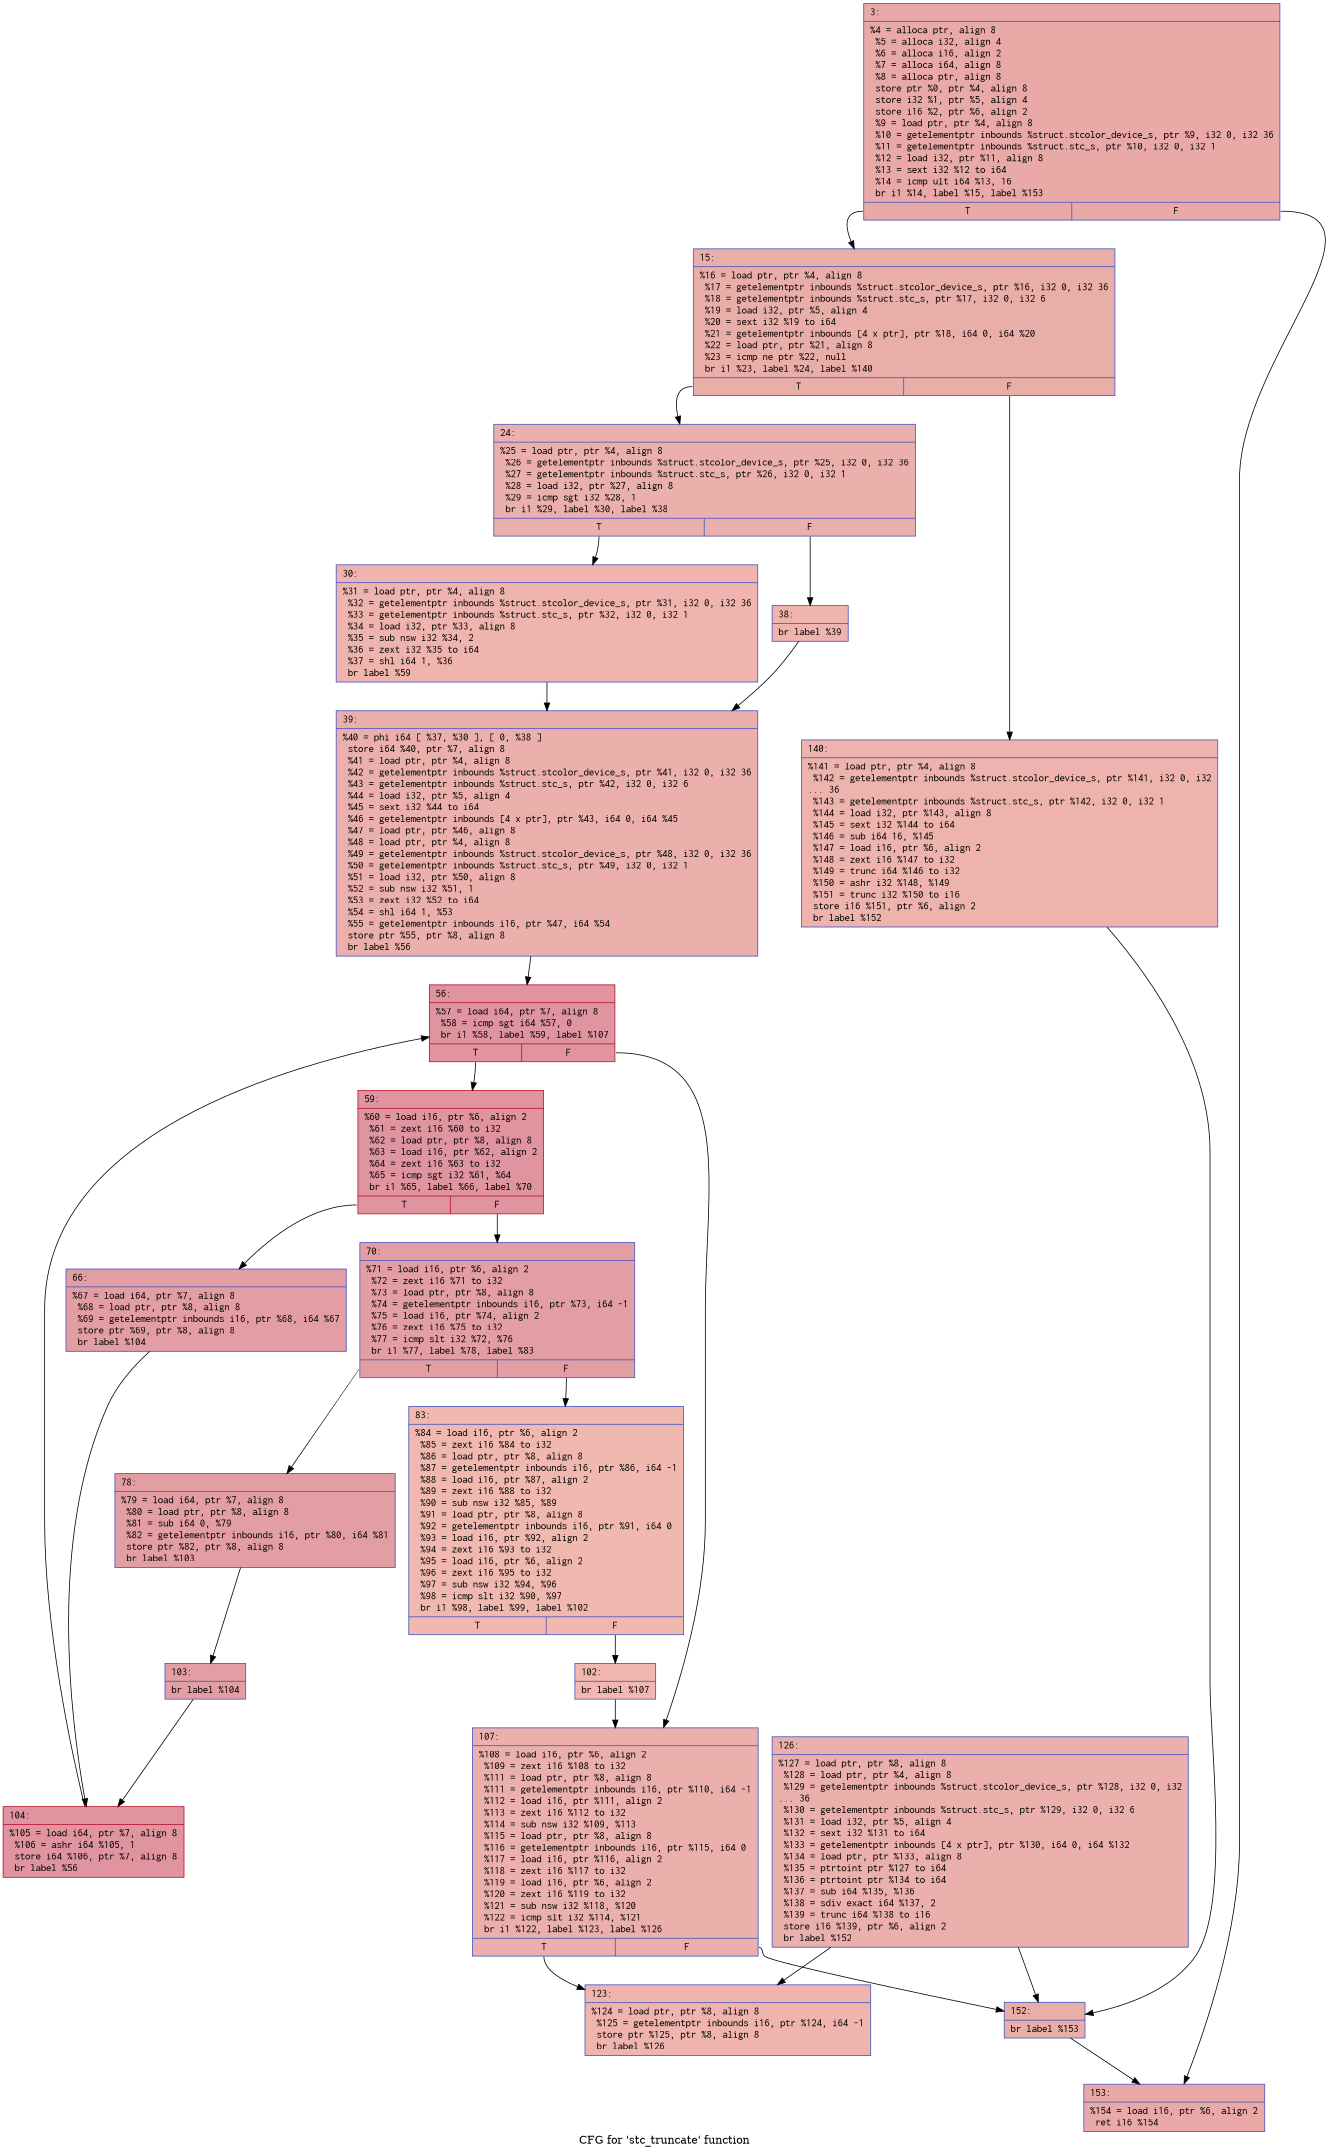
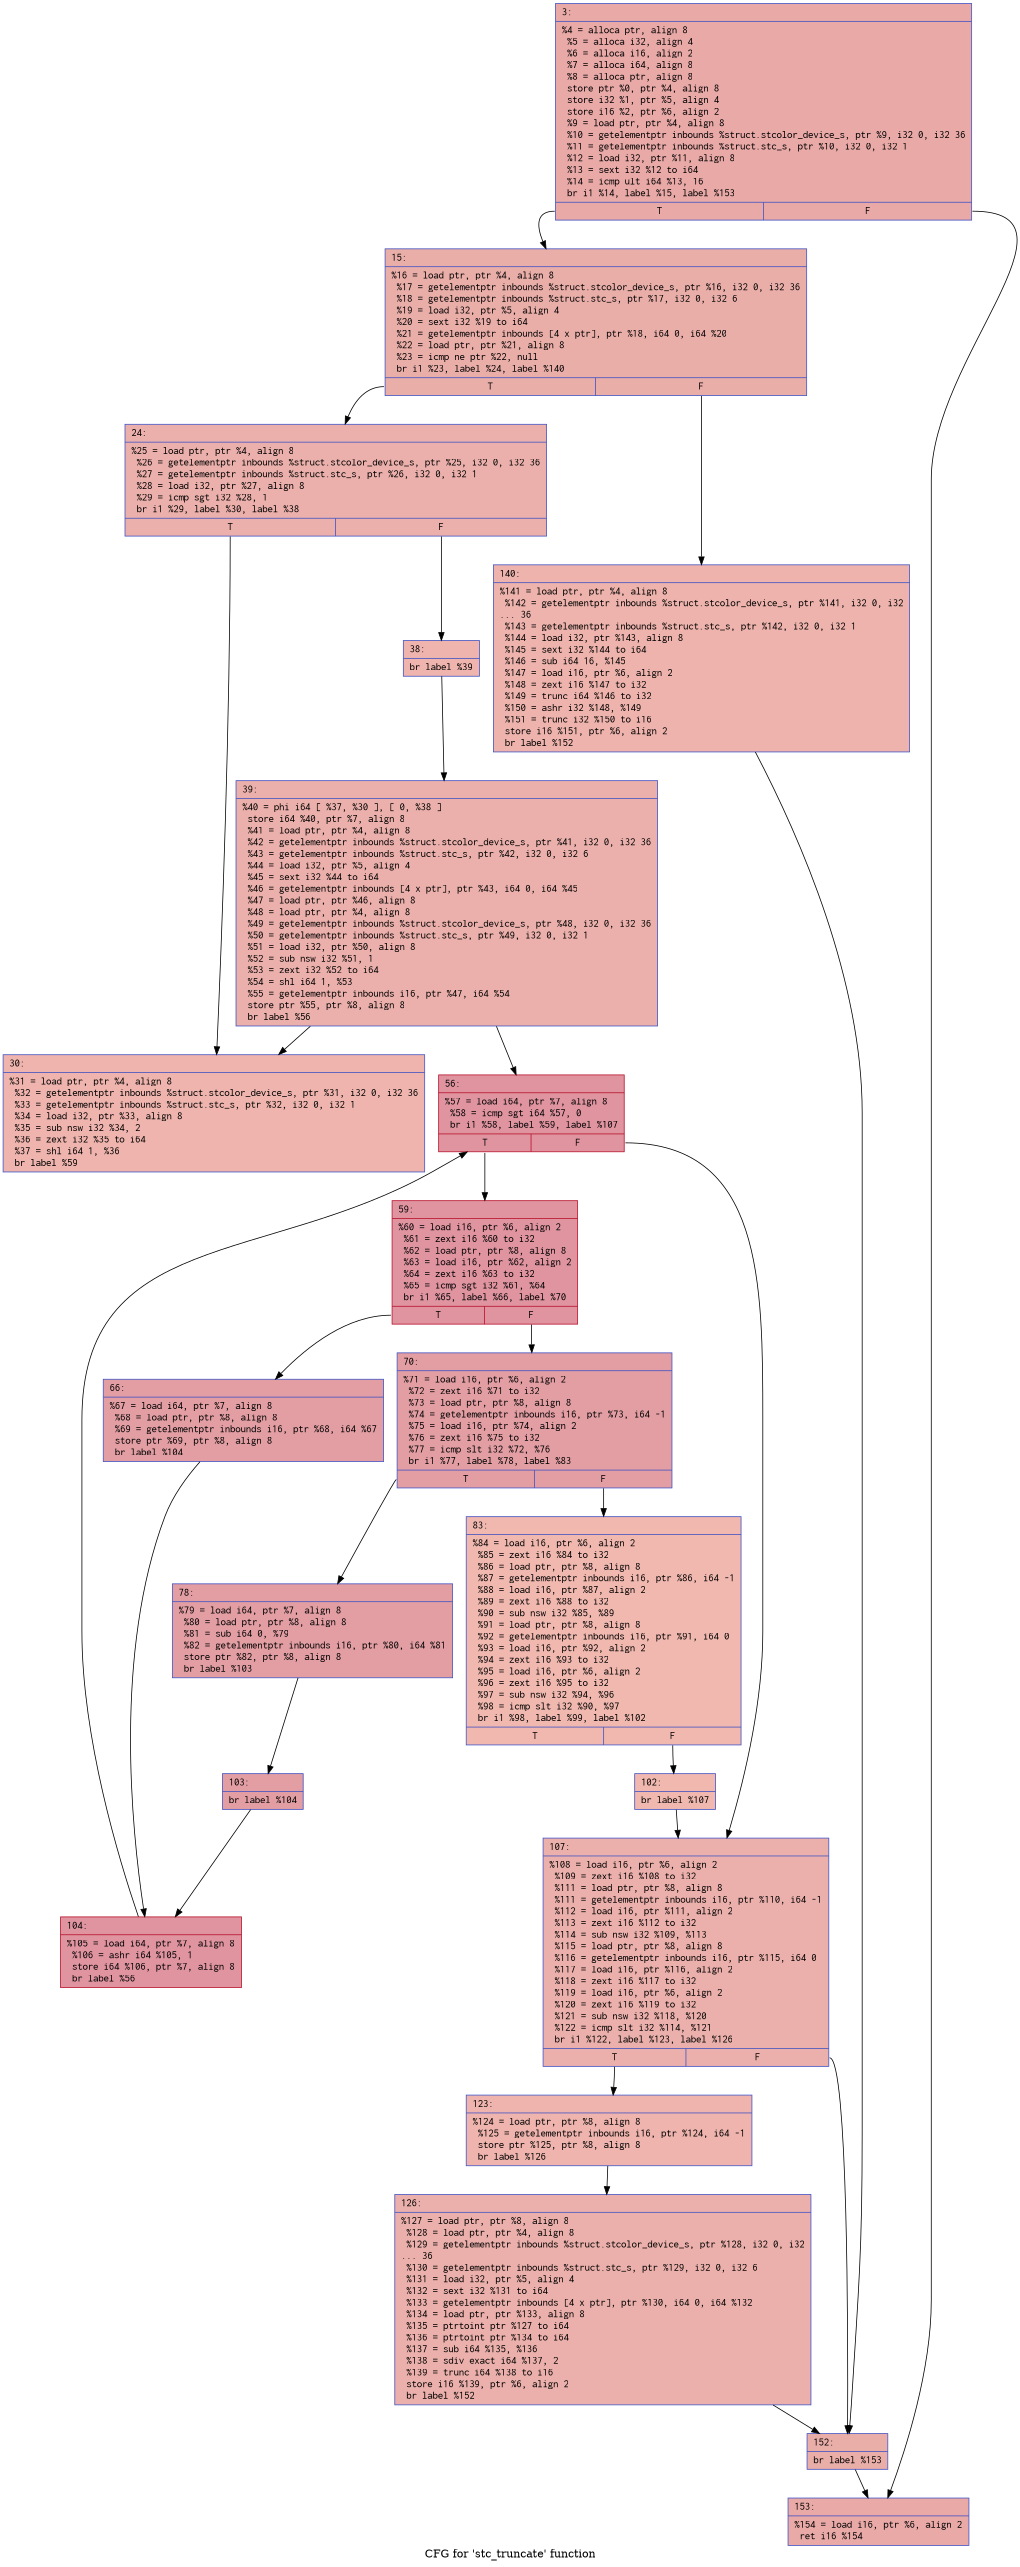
(547, 693) -> (297, 1038)
(809, 1963) -> (607, 2176)
